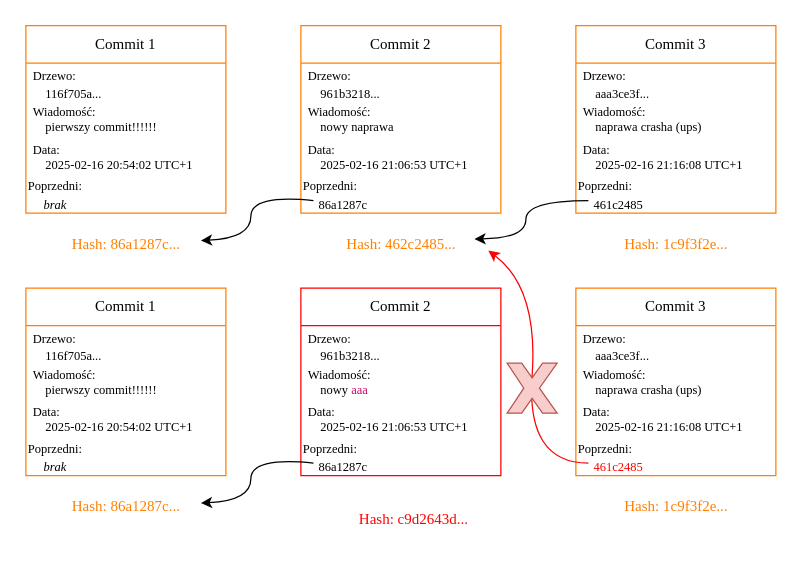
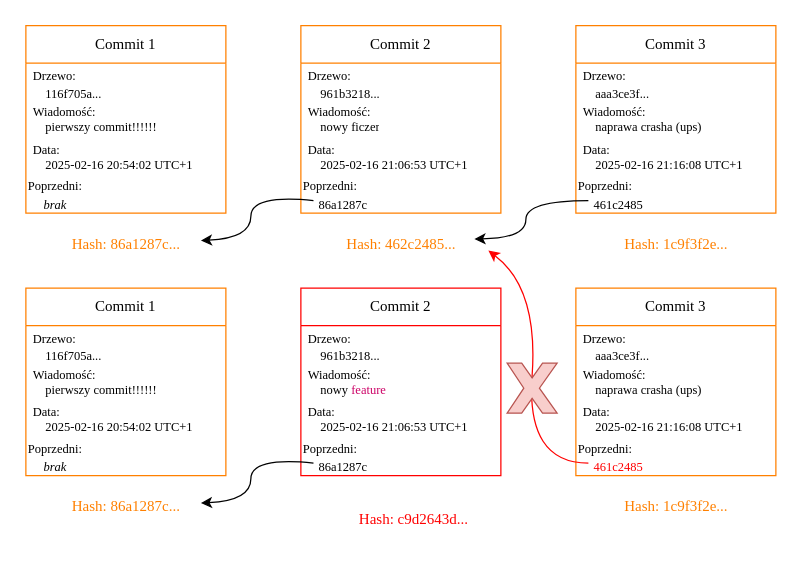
(349, 119) -> (343, 119)
(340, 382) -> (349, 382)
